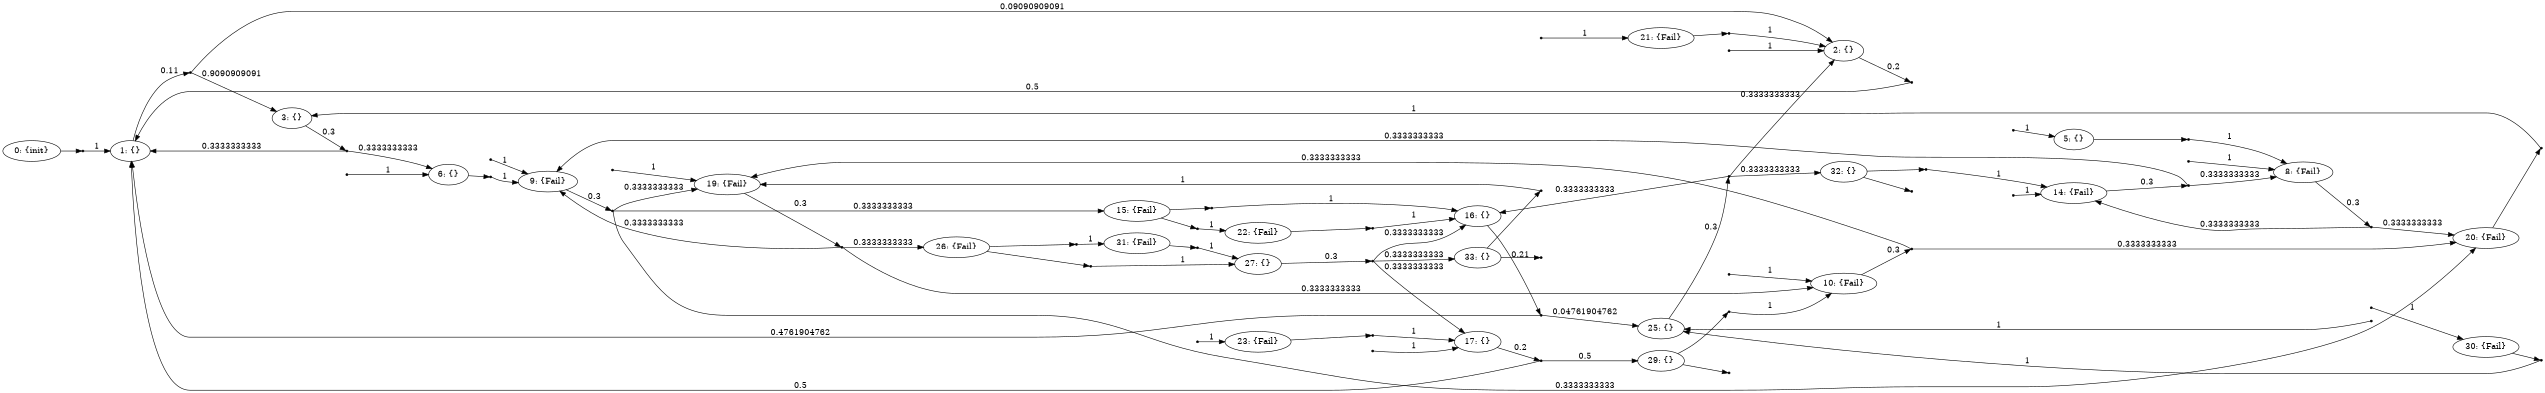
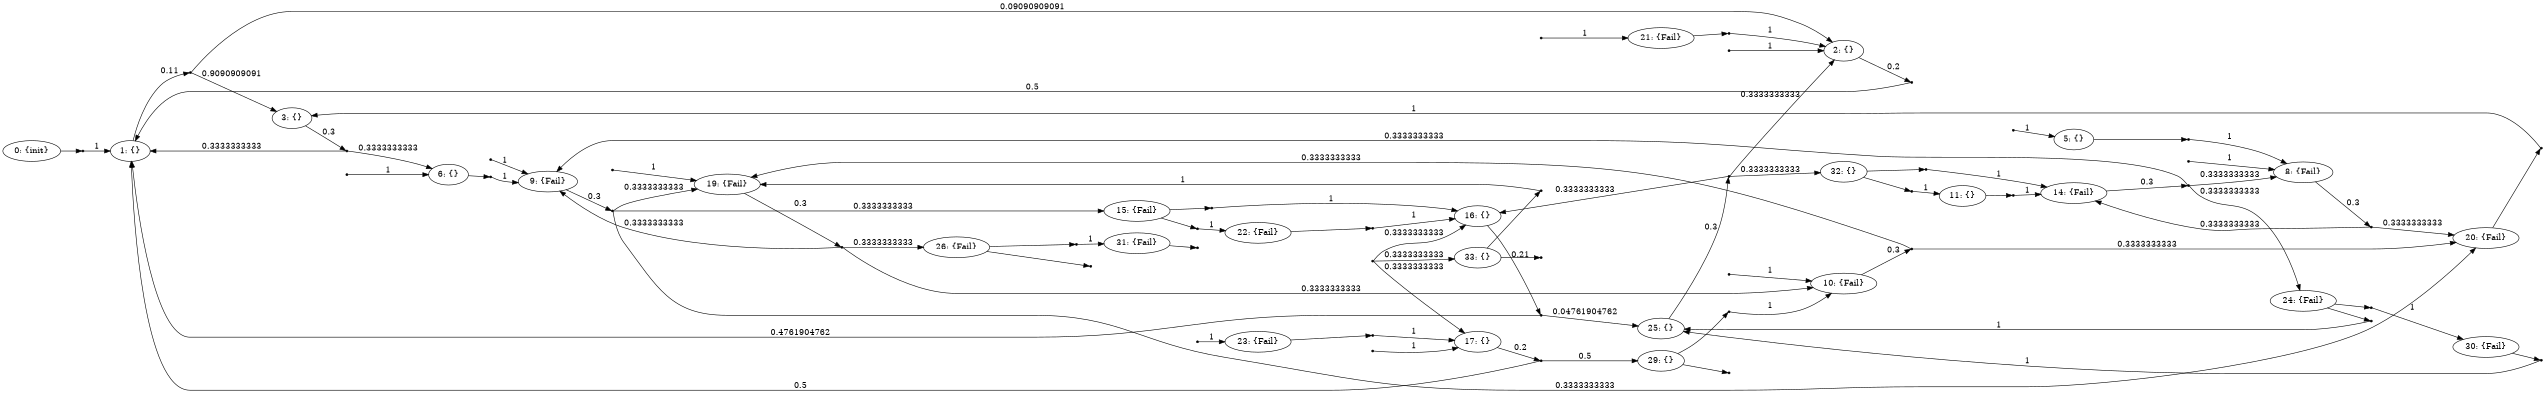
none -> (1963, 196)
(1258, 264) -> none
none -> (2303, 301)
